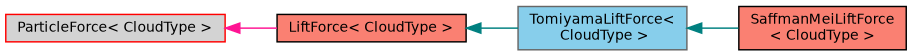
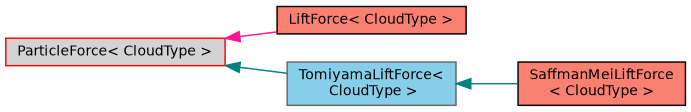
(499, 28) -> (264, 70)
